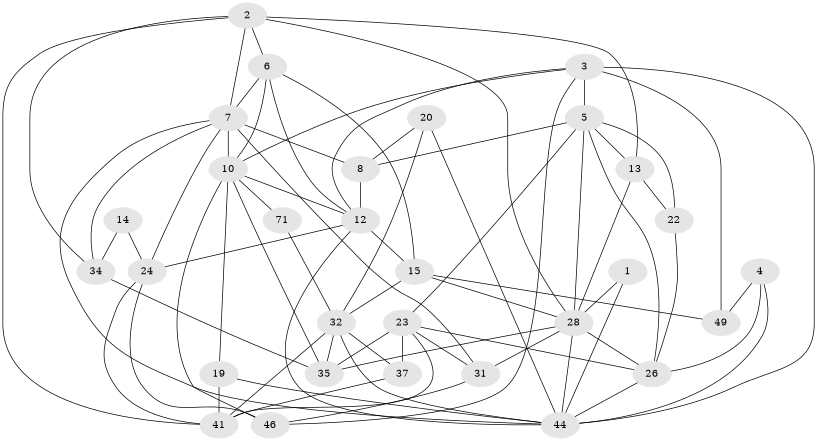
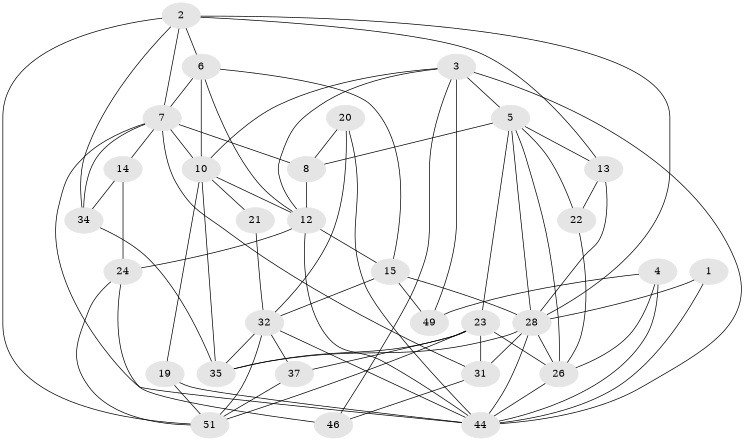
(183, 193) -> (143, 144)
(282, 220) -> (255, 220)
(178, 316) -> none
(219, 425) -> (210, 425)
